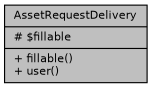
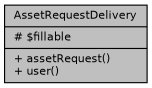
(43, 59) -> (62, 59)
